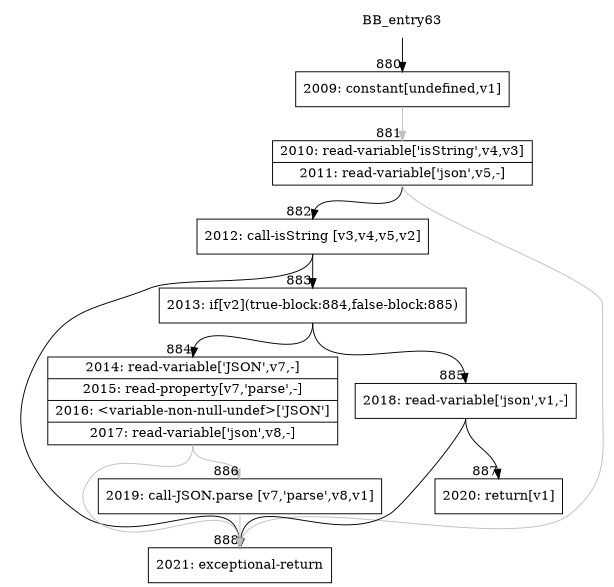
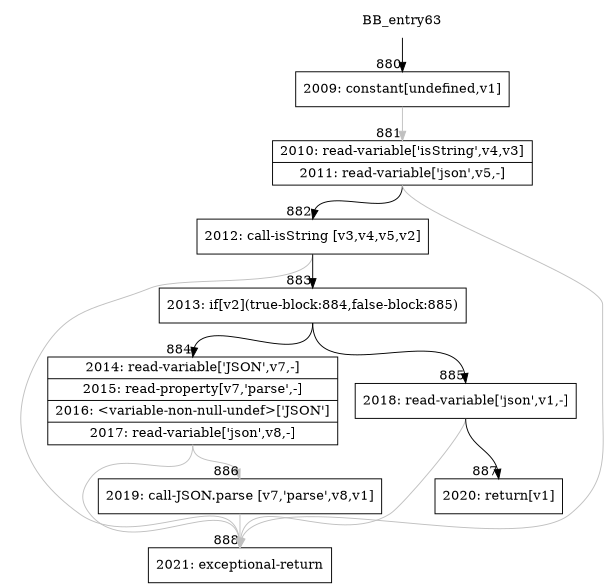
(29, 378) -> (29, 378)
(391, 513) -> (391, 513)
